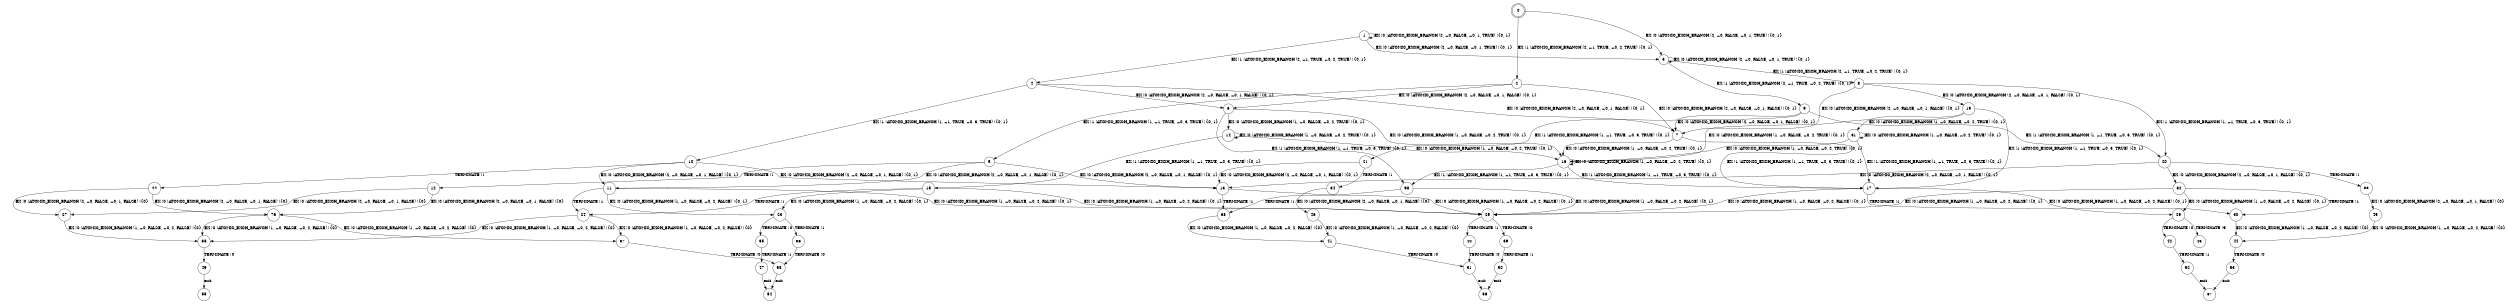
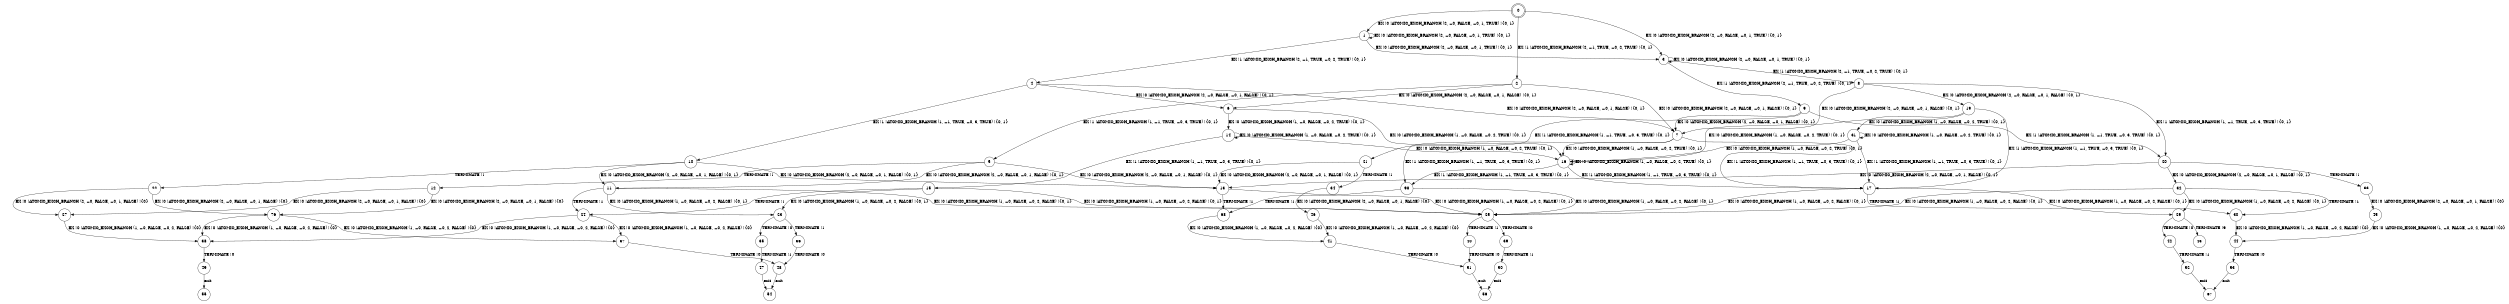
none -> (1439, 12)
(1299, 151) -> (1532, 142)
(779, 268) -> (779, 268)
